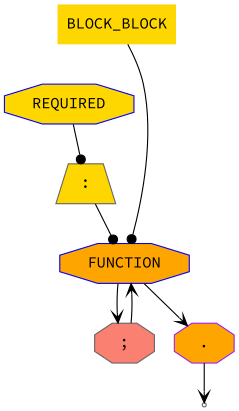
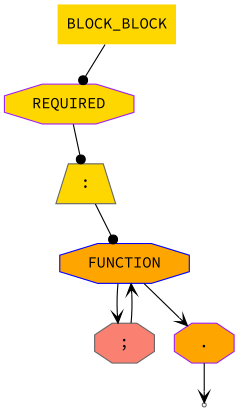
(69, 104) -> (69, 104)
(148, 138) -> (95, 60)
